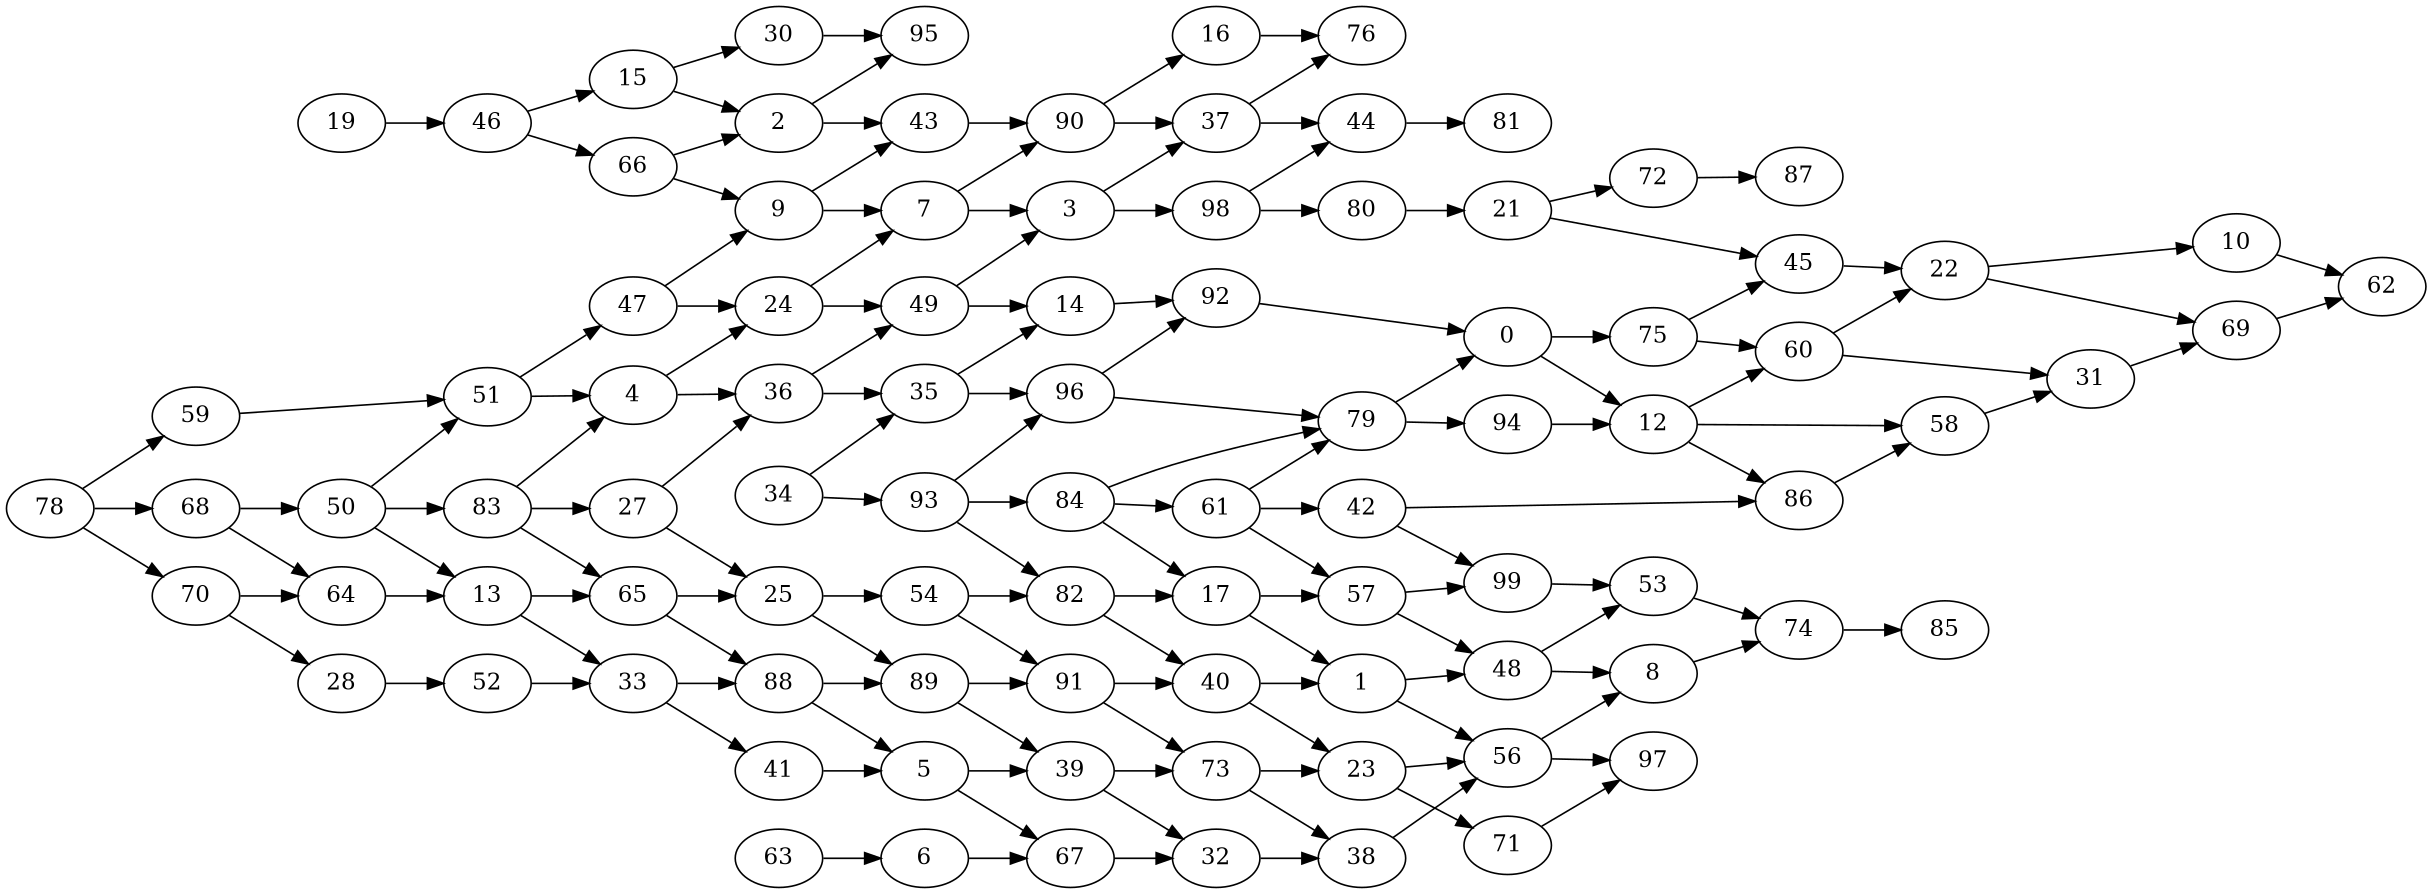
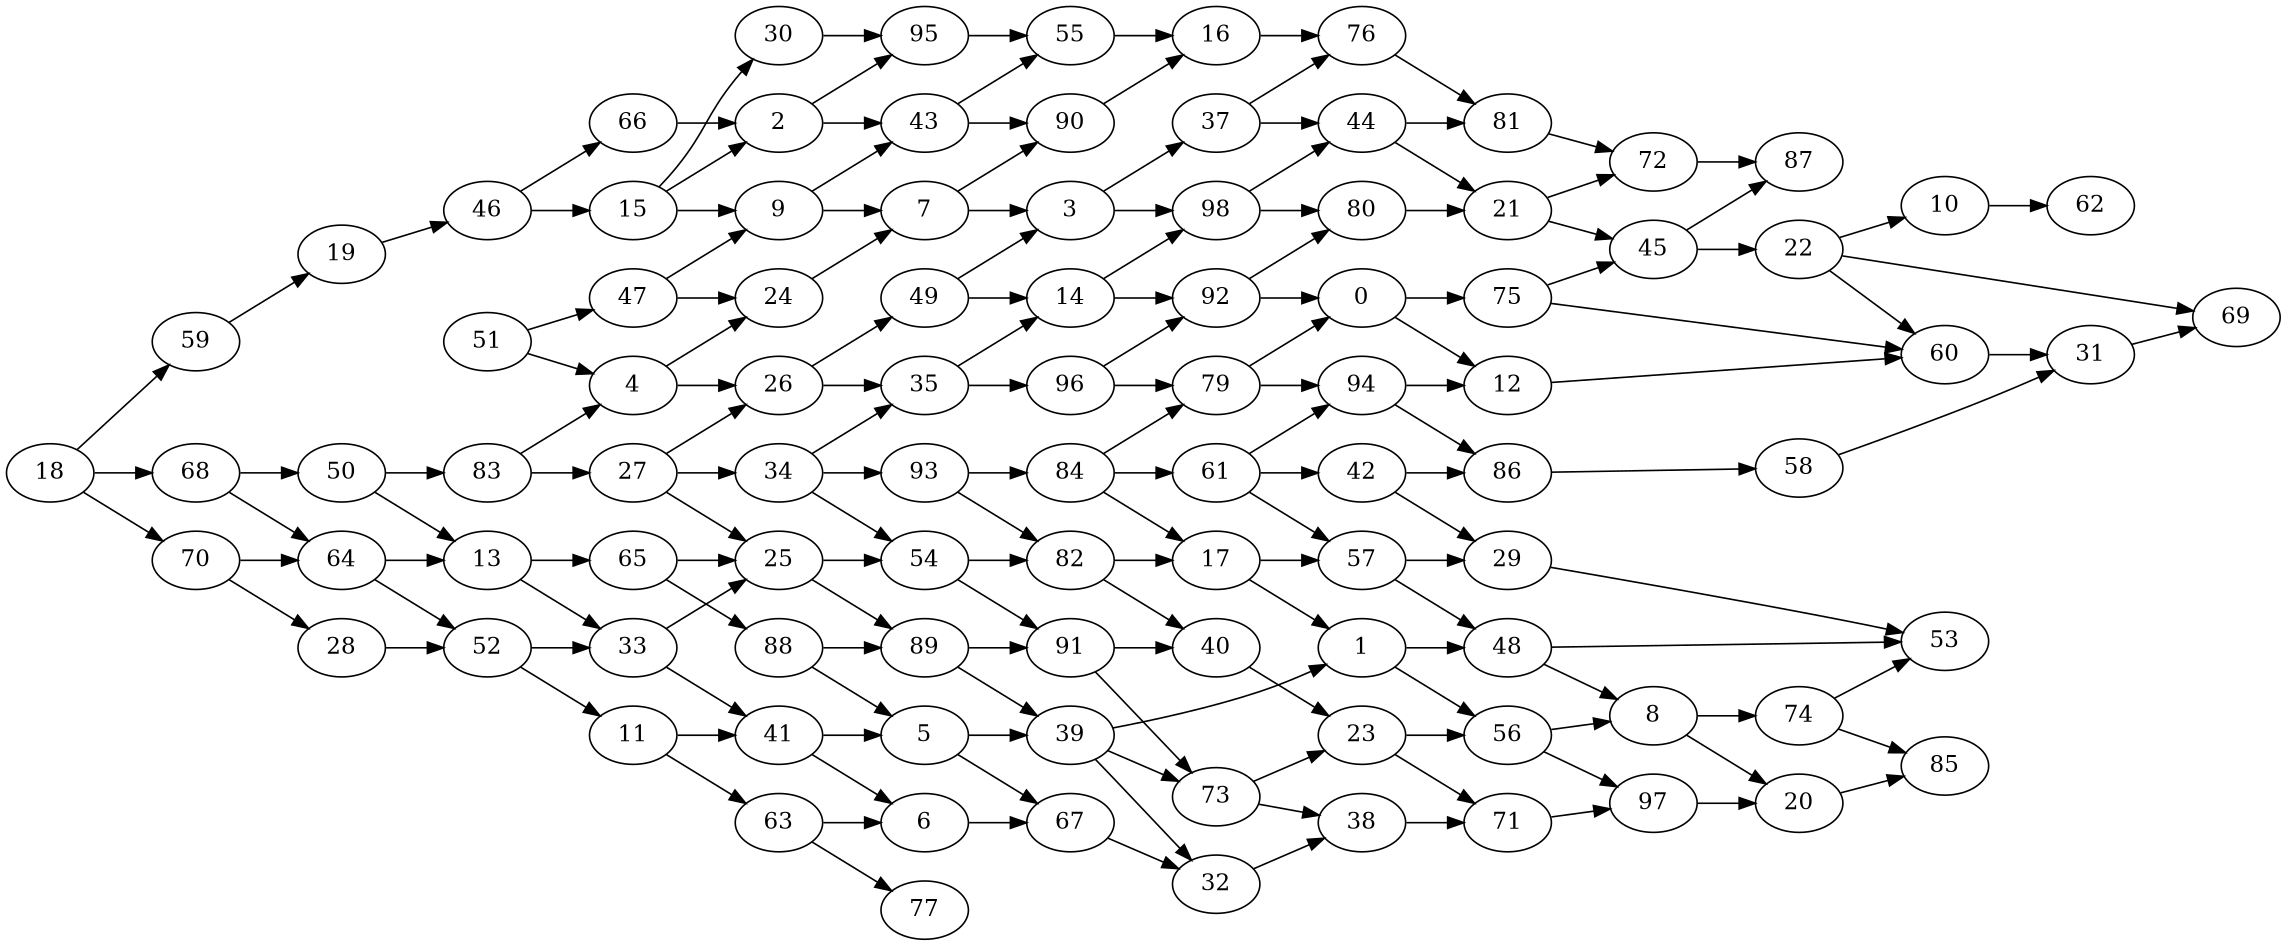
none -> (1070, 36)
none -> (1428, 75)
(1135, 123) -> none
none -> (1573, 140)
none -> (1428, 163)
(698, 186) -> (698, 211)
none -> (1719, 210)
none -> (1136, 259)
none -> (1282, 259)
(844, 306) -> none
(2302, 311) -> none
(1865, 315) -> (1865, 297)
(779, 394) -> (779, 385)
(333, 407) -> (262, 302)
(1791, 425) -> none
(991, 453) -> none
(408, 458) -> none
(1719, 459) -> (1428, 425)
(1282, 469) -> (1282, 433)
none -> (698, 473)
(50, 509) -> (50, 473)
none -> (845, 512)
(553, 548) -> none
(1508, 583) -> (1508, 560)
none -> (408, 600)
(1719, 606) -> (1865, 682)
(698, 683) -> (696, 610)
(1281, 683) -> (1214, 705)
none -> (633, 735)
none -> (845, 775)
none -> (1799, 803)
(1425, 815) -> (1427, 823)
none -> (925, 910)
